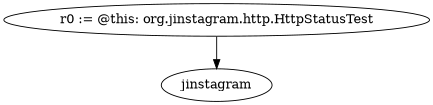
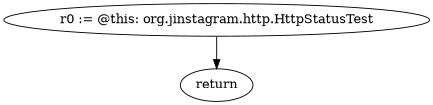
(217, 85) -> (217, 85)
